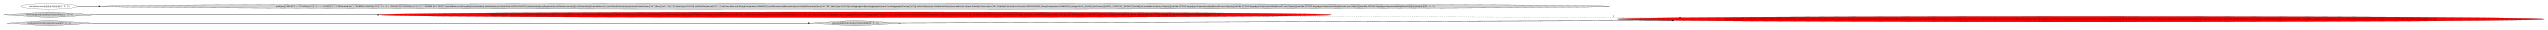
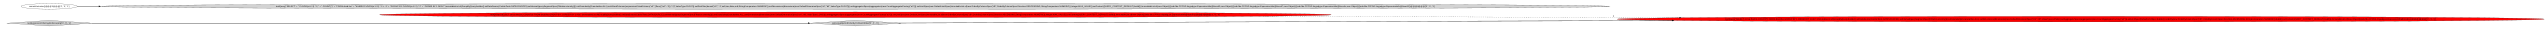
(49, 15) -> none
